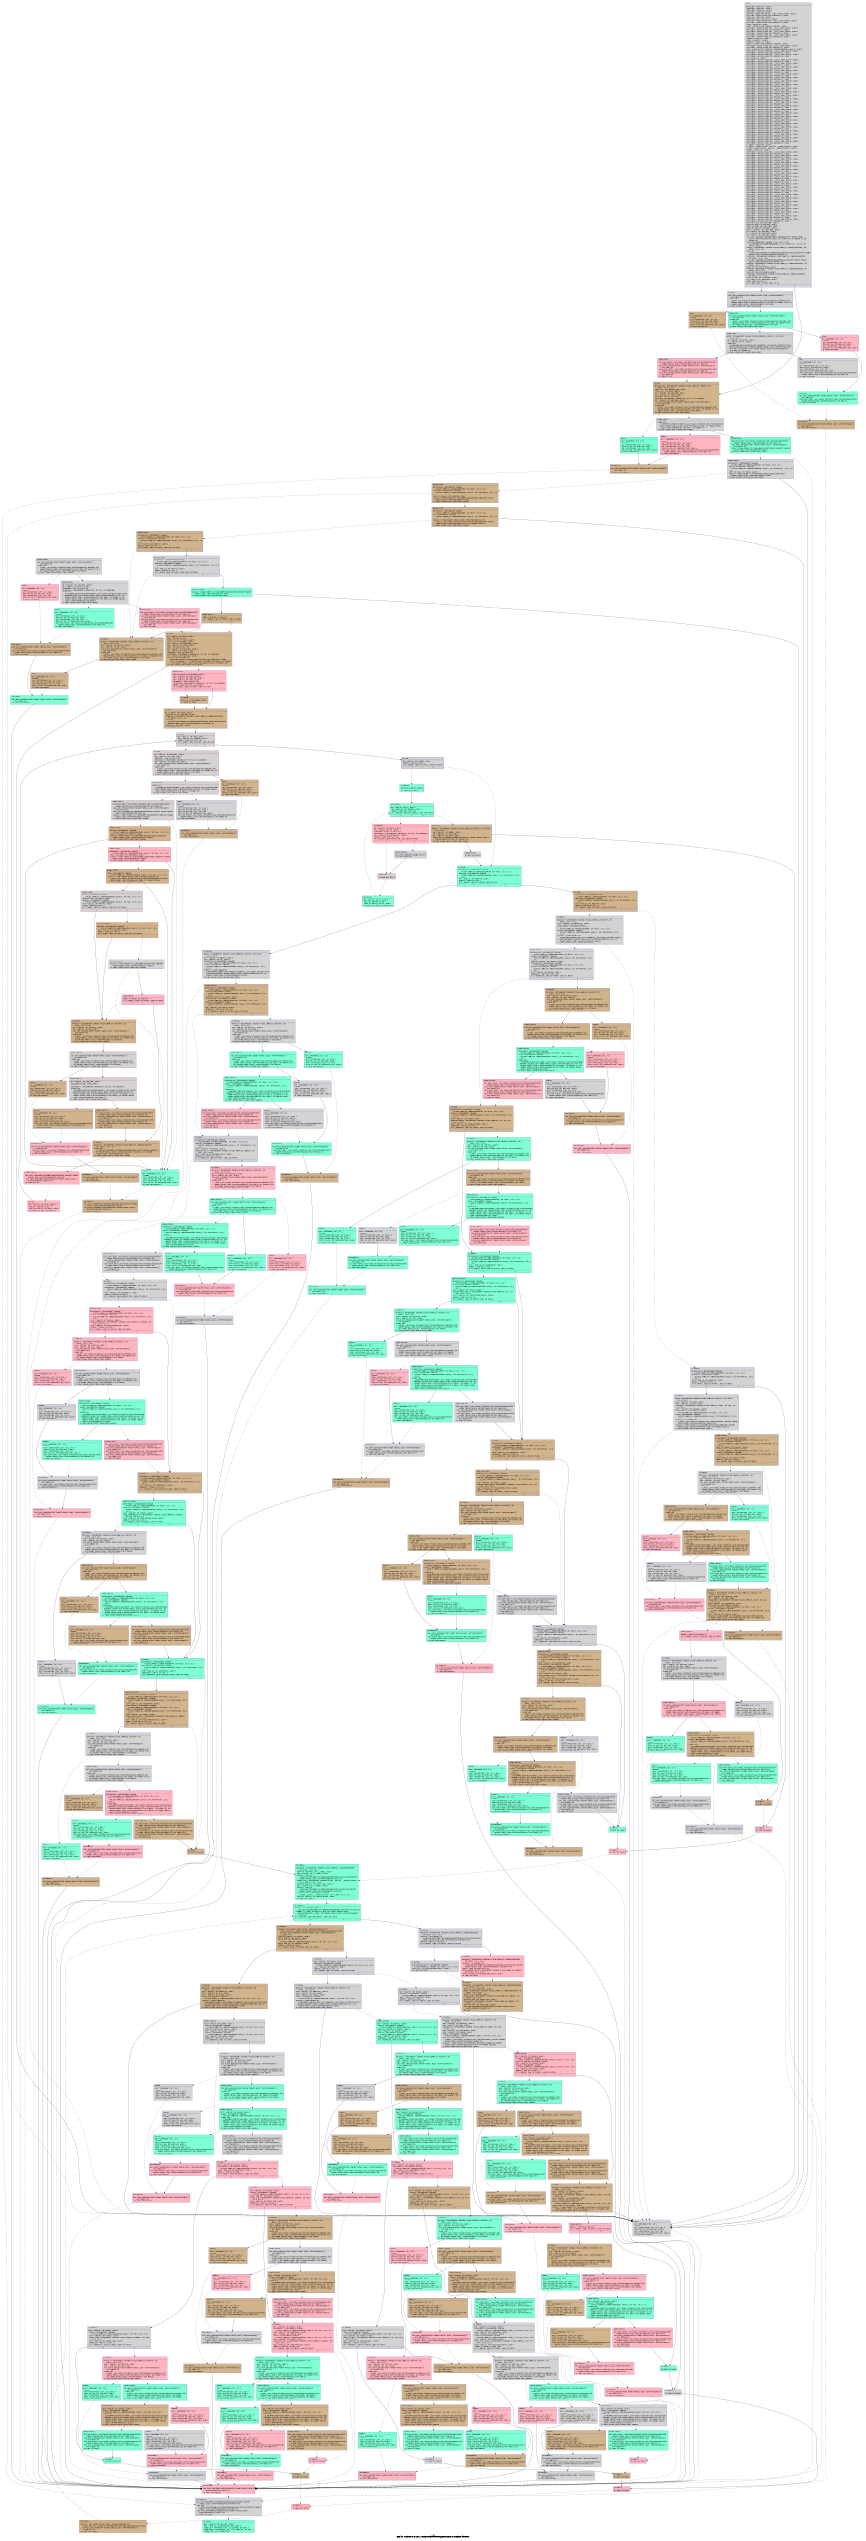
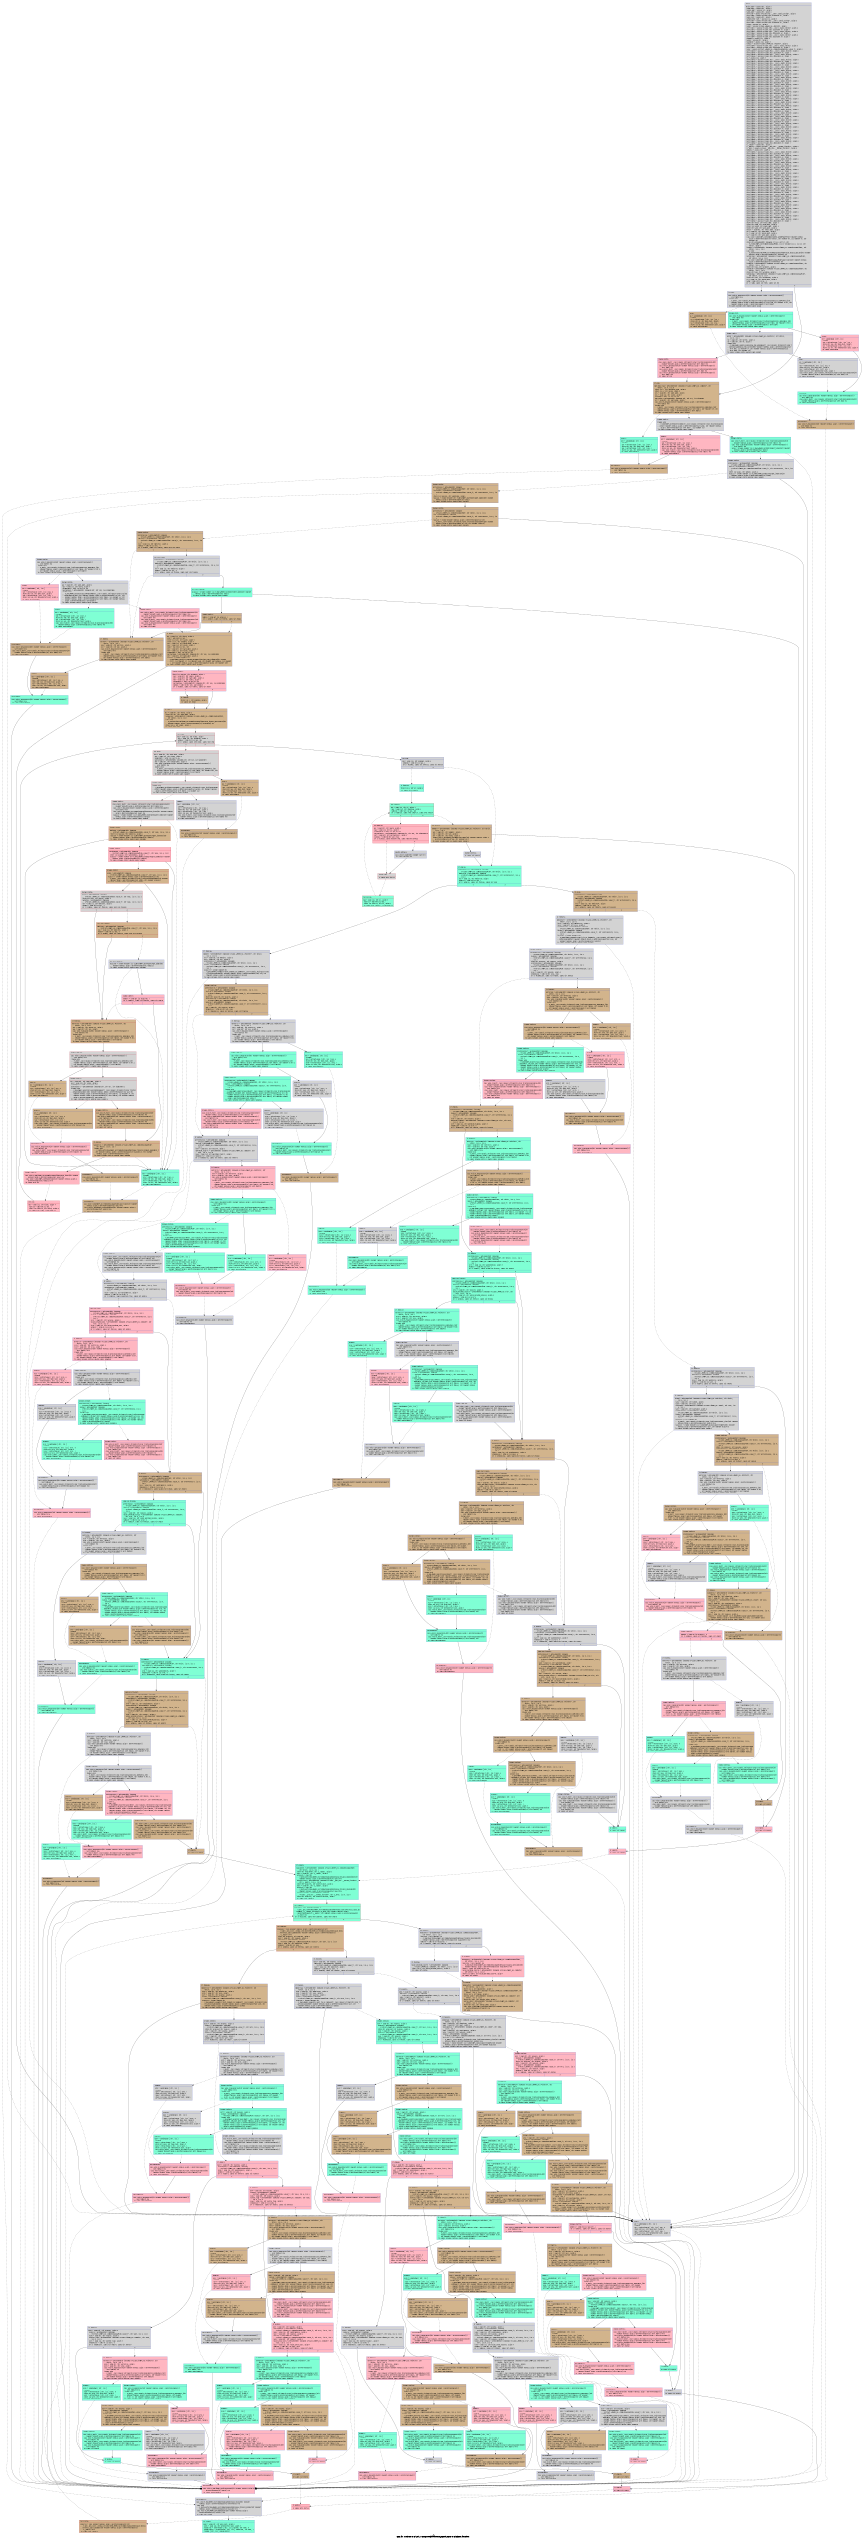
(212, 2368) -> (212, 2368)
